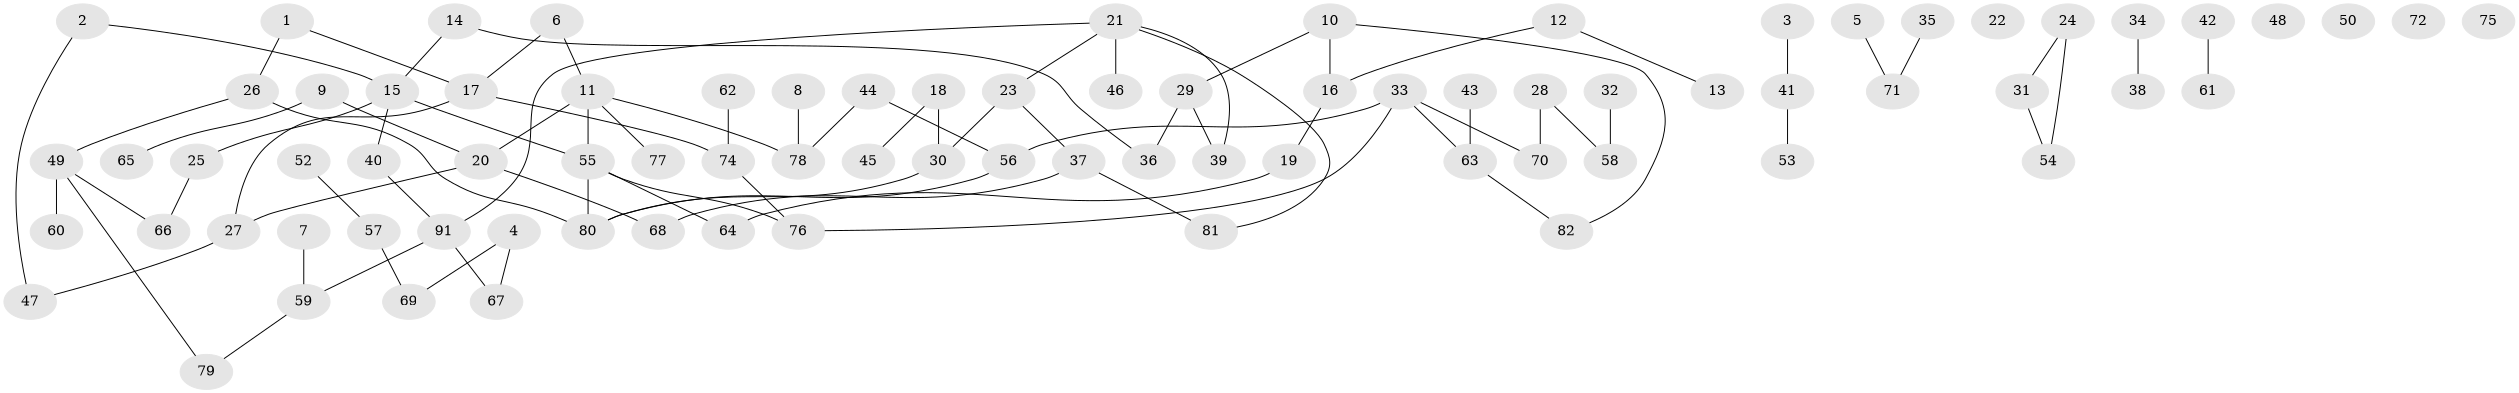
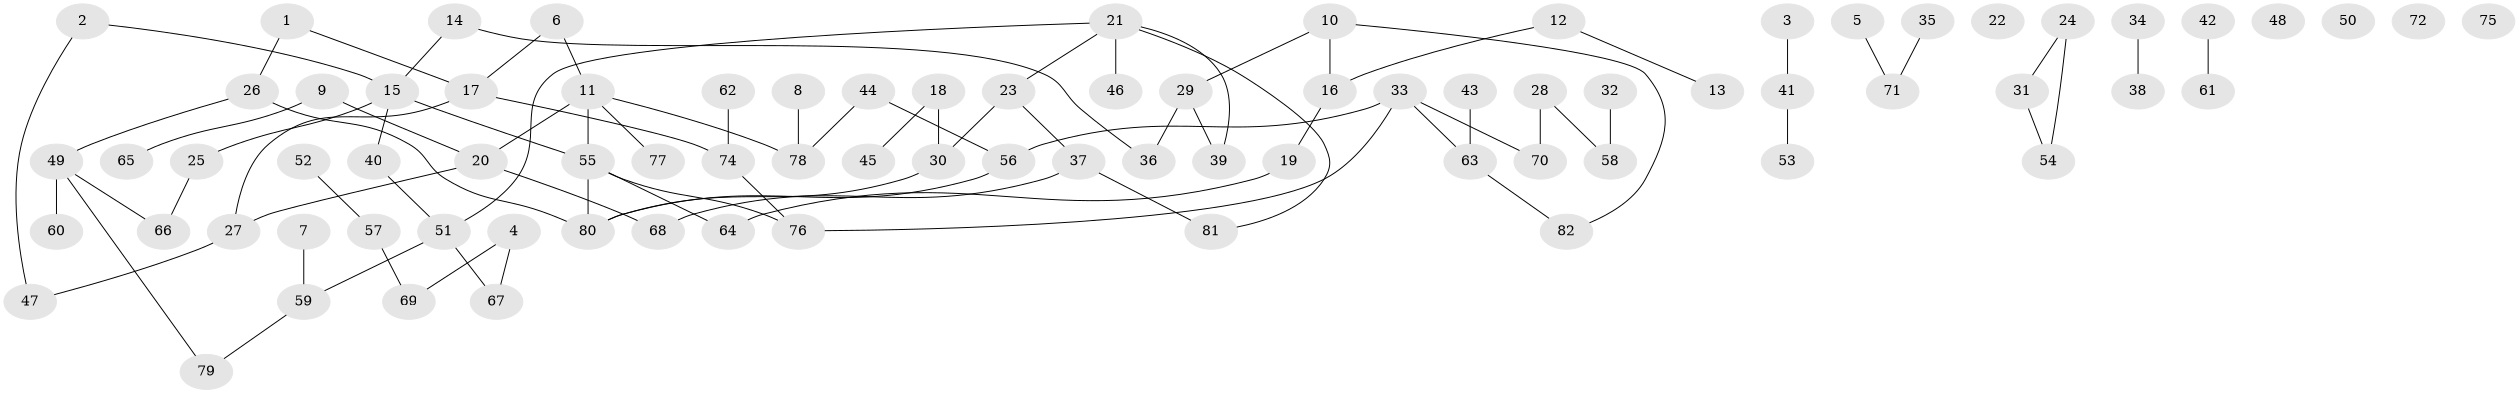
(444, 232) -> (444, 232)
